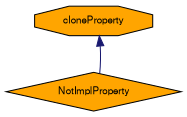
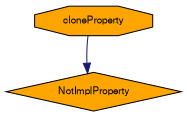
(100, 60) -> (87, 49)
